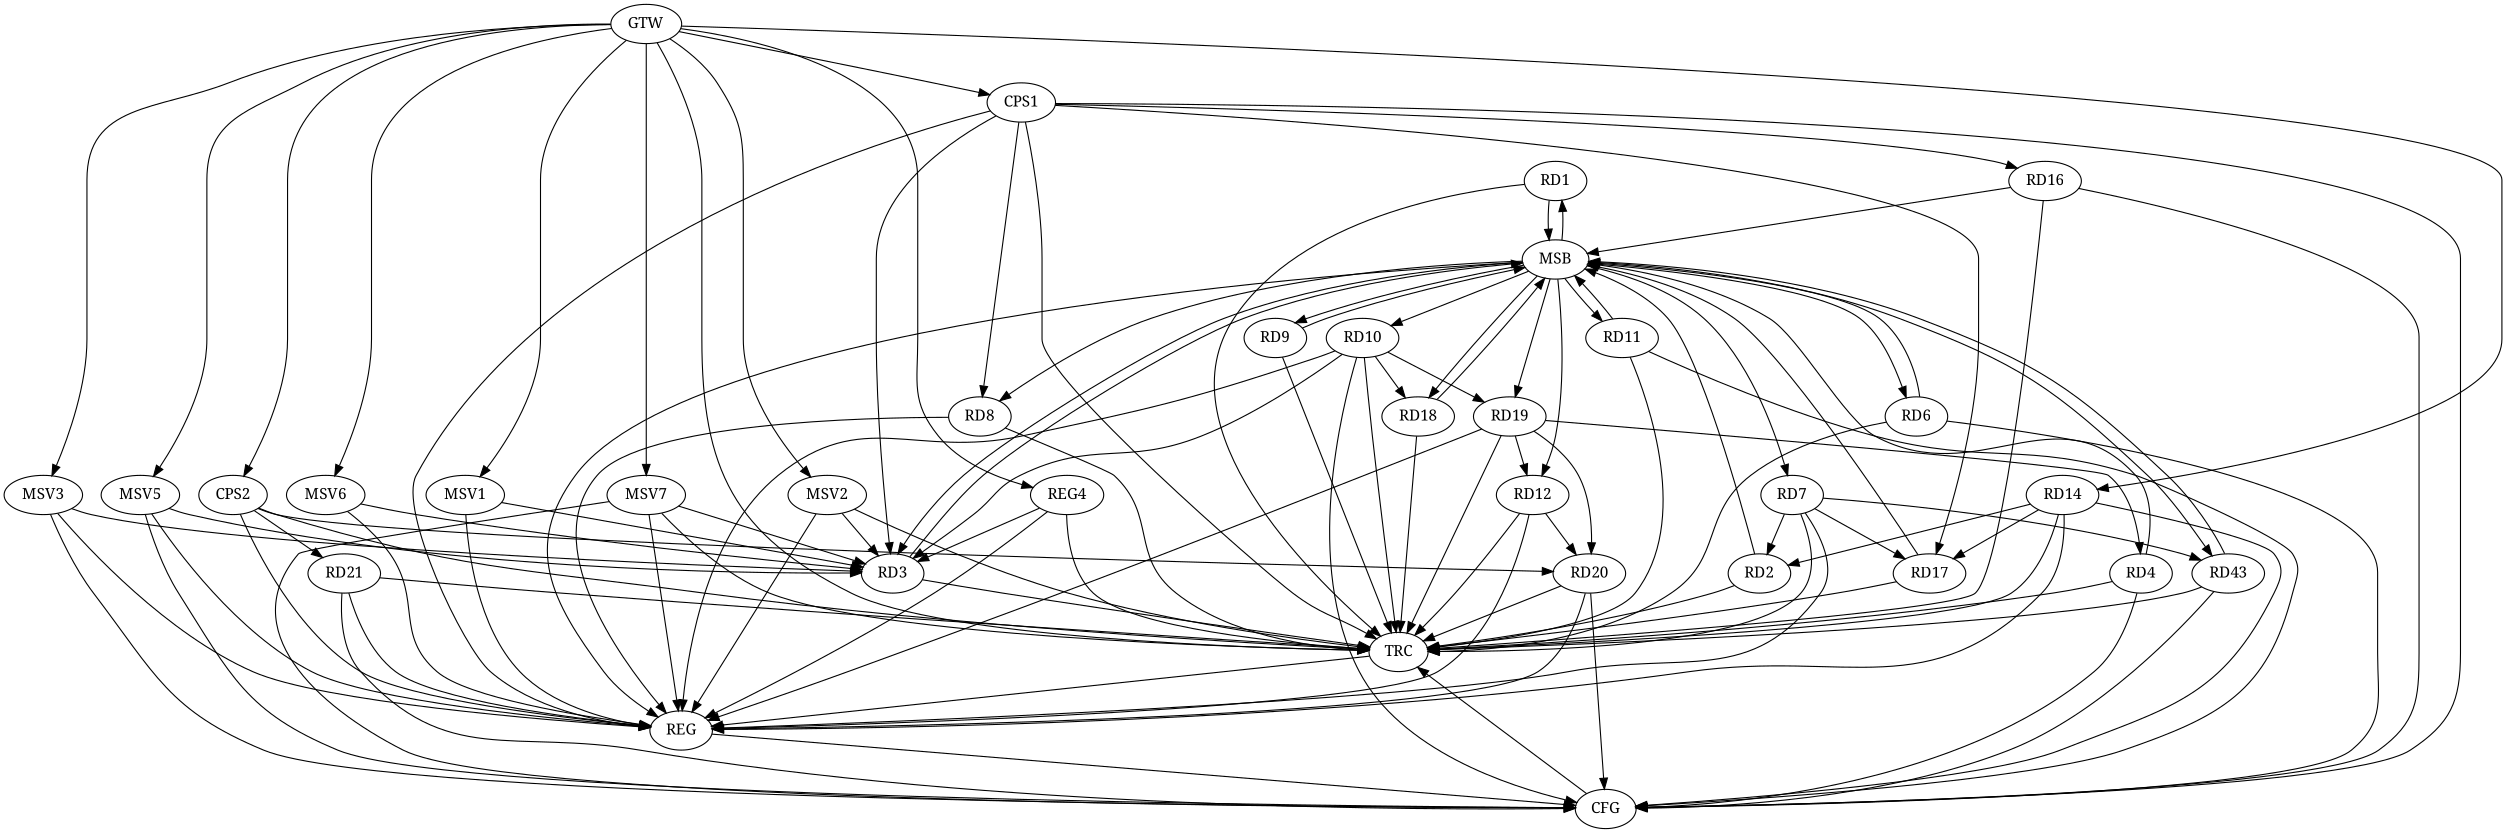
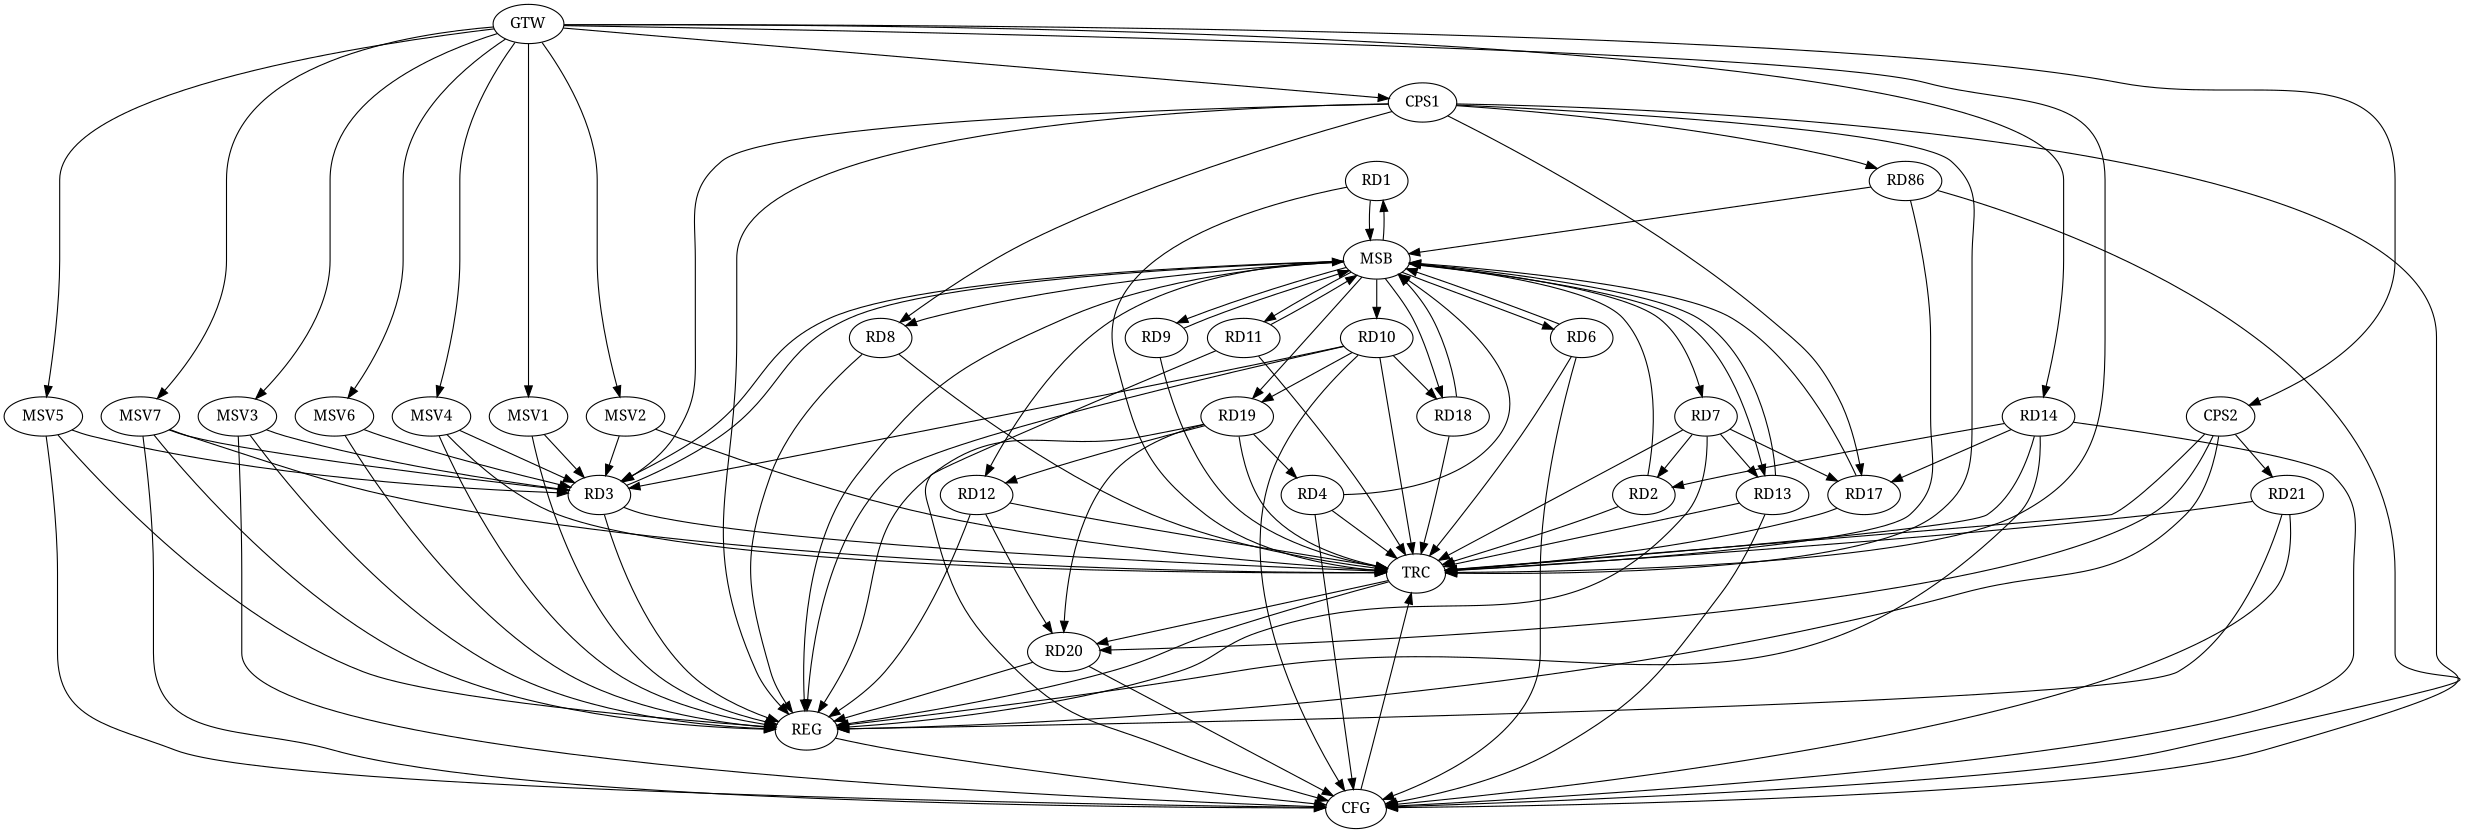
(2045, 181) -> (1905, 181)
(1067, 495) -> (431, 416)
(2228, 573) -> (1772, 495)
(1504, 609) -> (1248, 611)
(751, 618) -> (661, 638)
